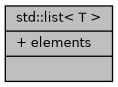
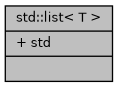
(54, 43) -> (34, 43)
